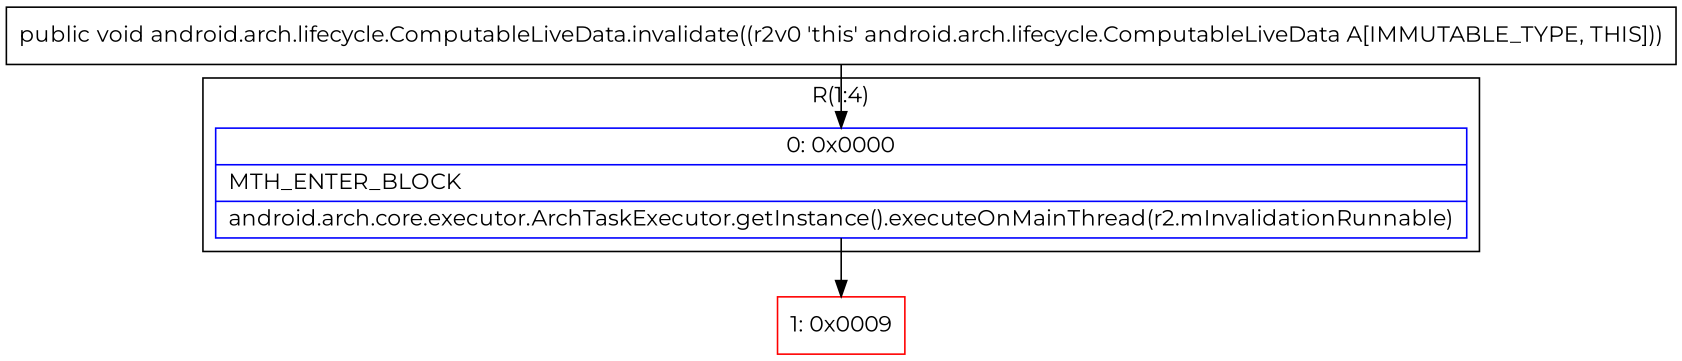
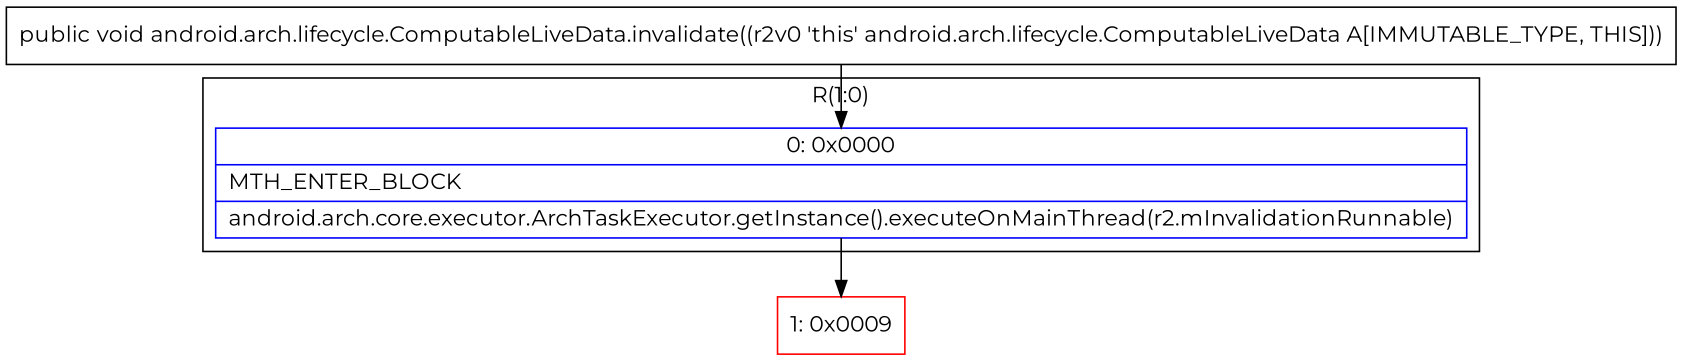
(841, 96) -> (841, 96)
